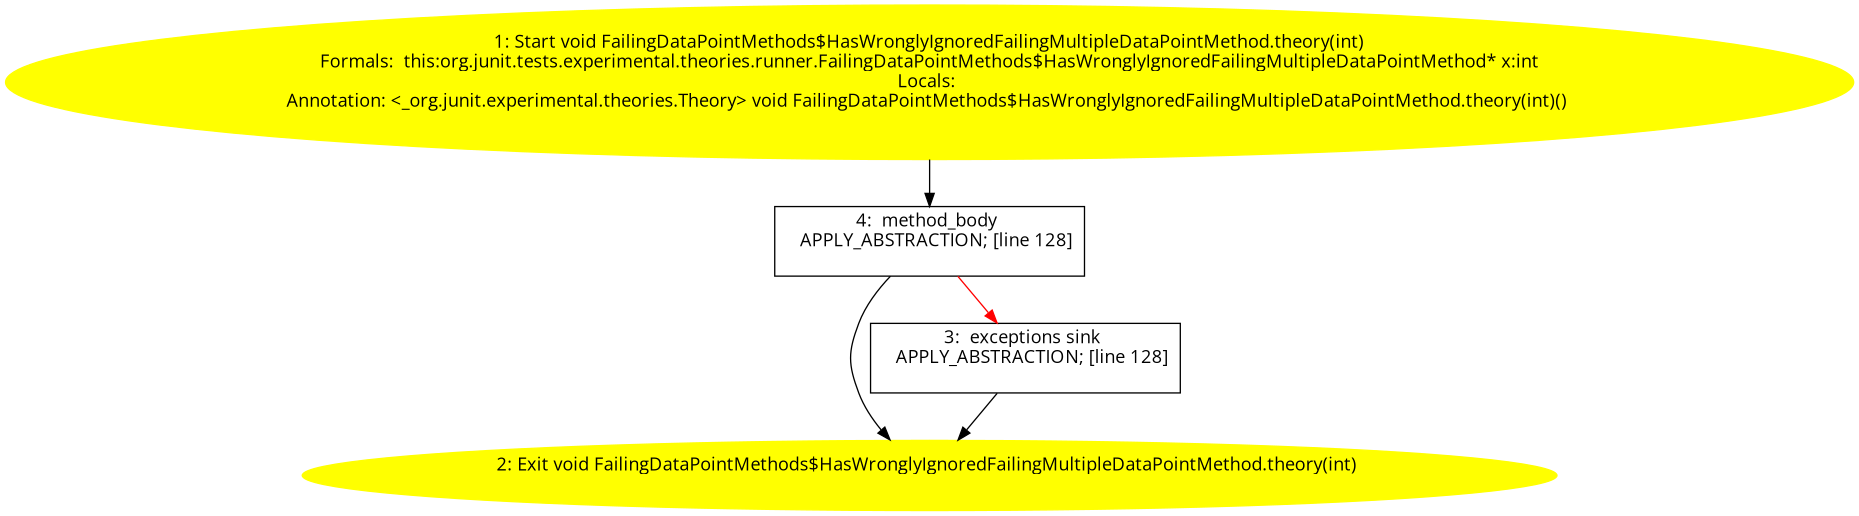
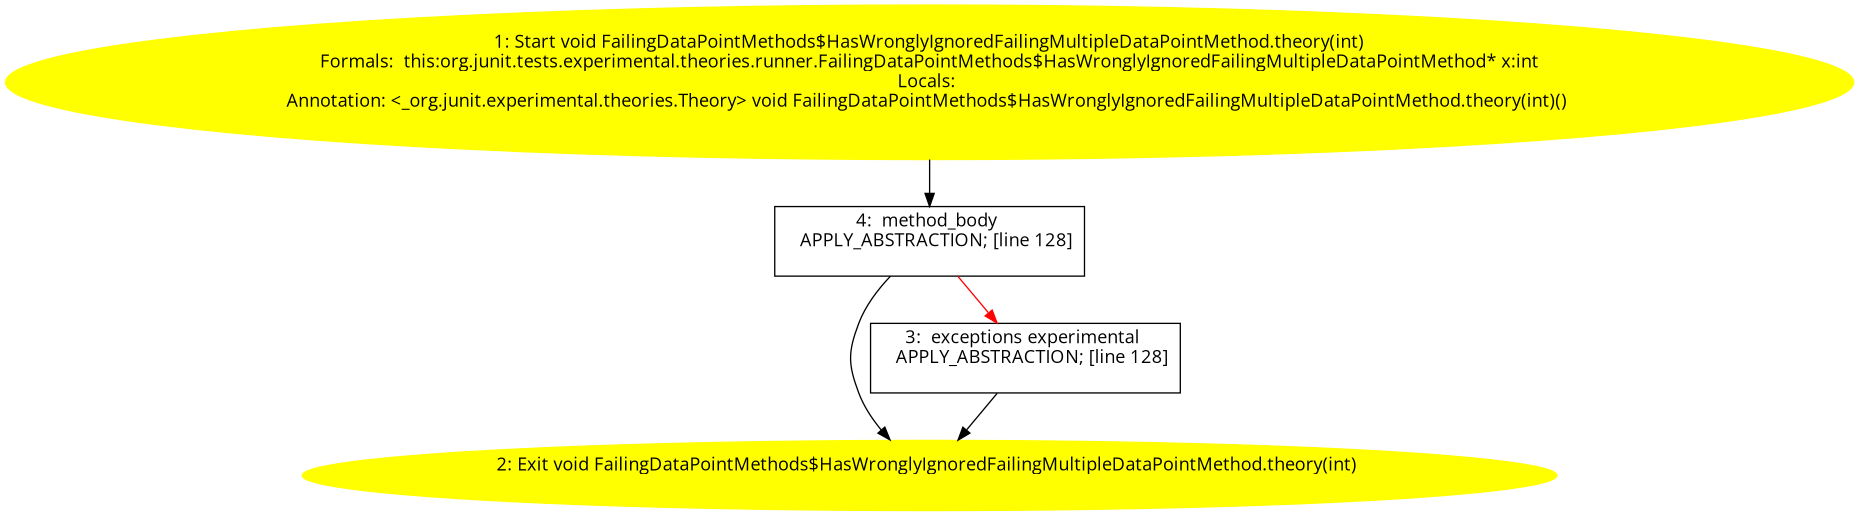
(1025, 358) -> (1025, 358)
